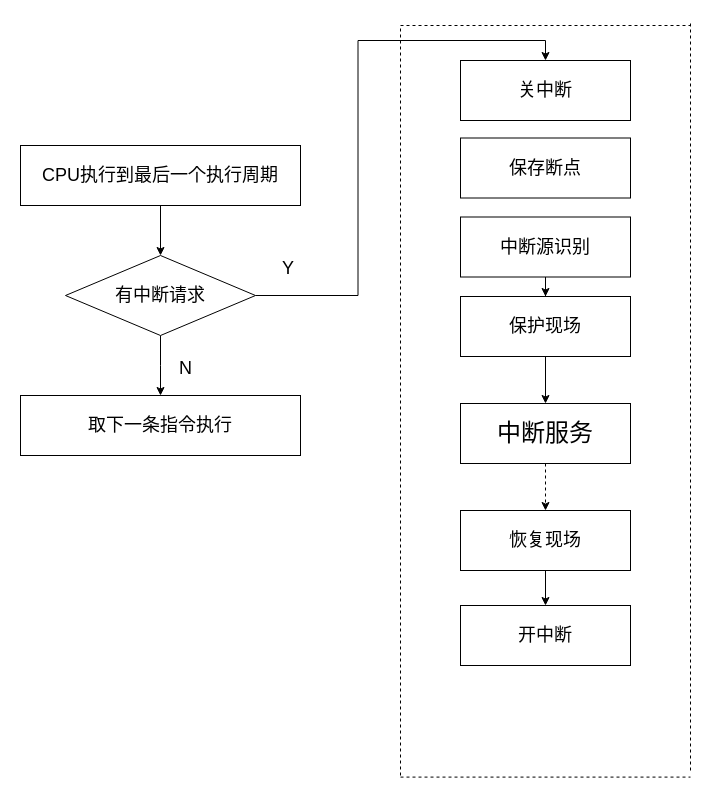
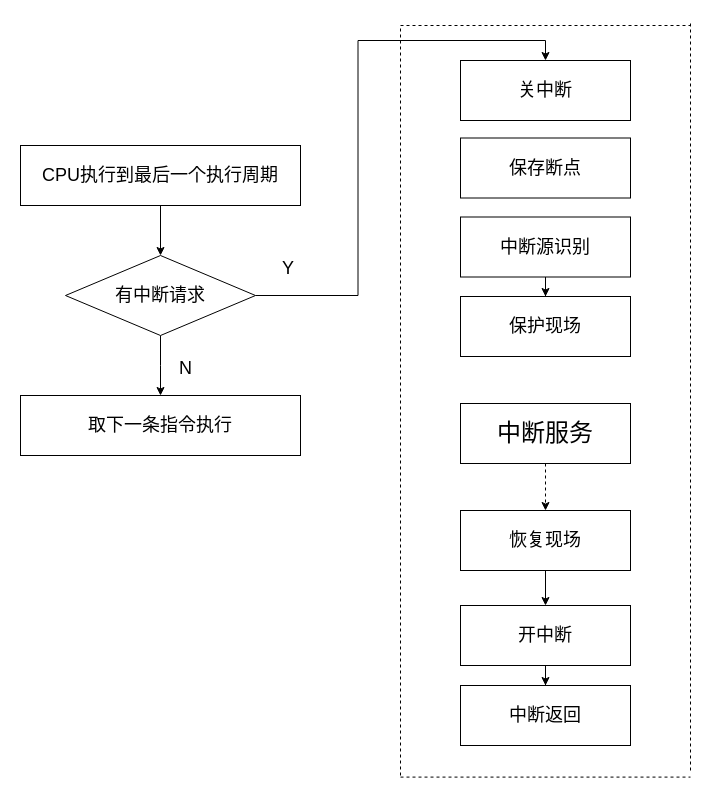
(546, 377) -> none
none -> (546, 680)
none -> (546, 716)
